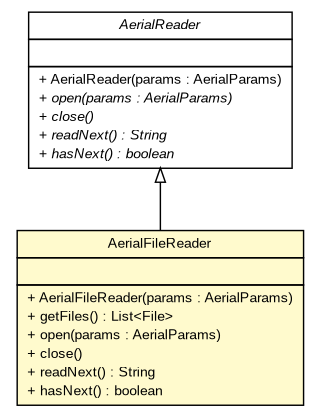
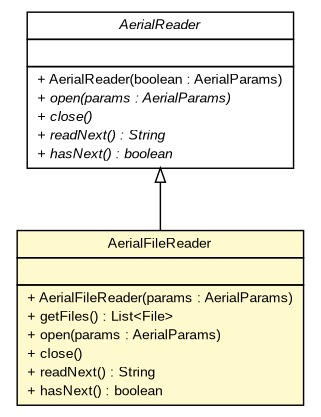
(160, 79) -> (160, 79)
